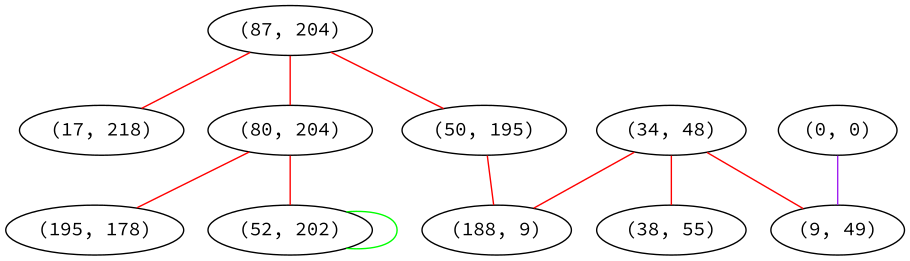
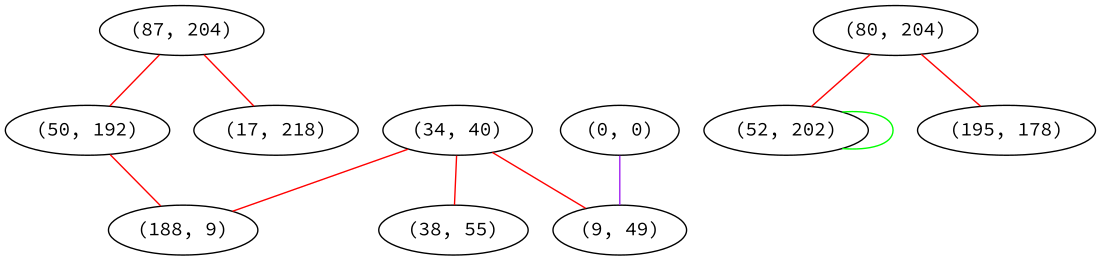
(290, 81) -> none
(484, 130) -> (88, 130)
(671, 130) -> (458, 130)
